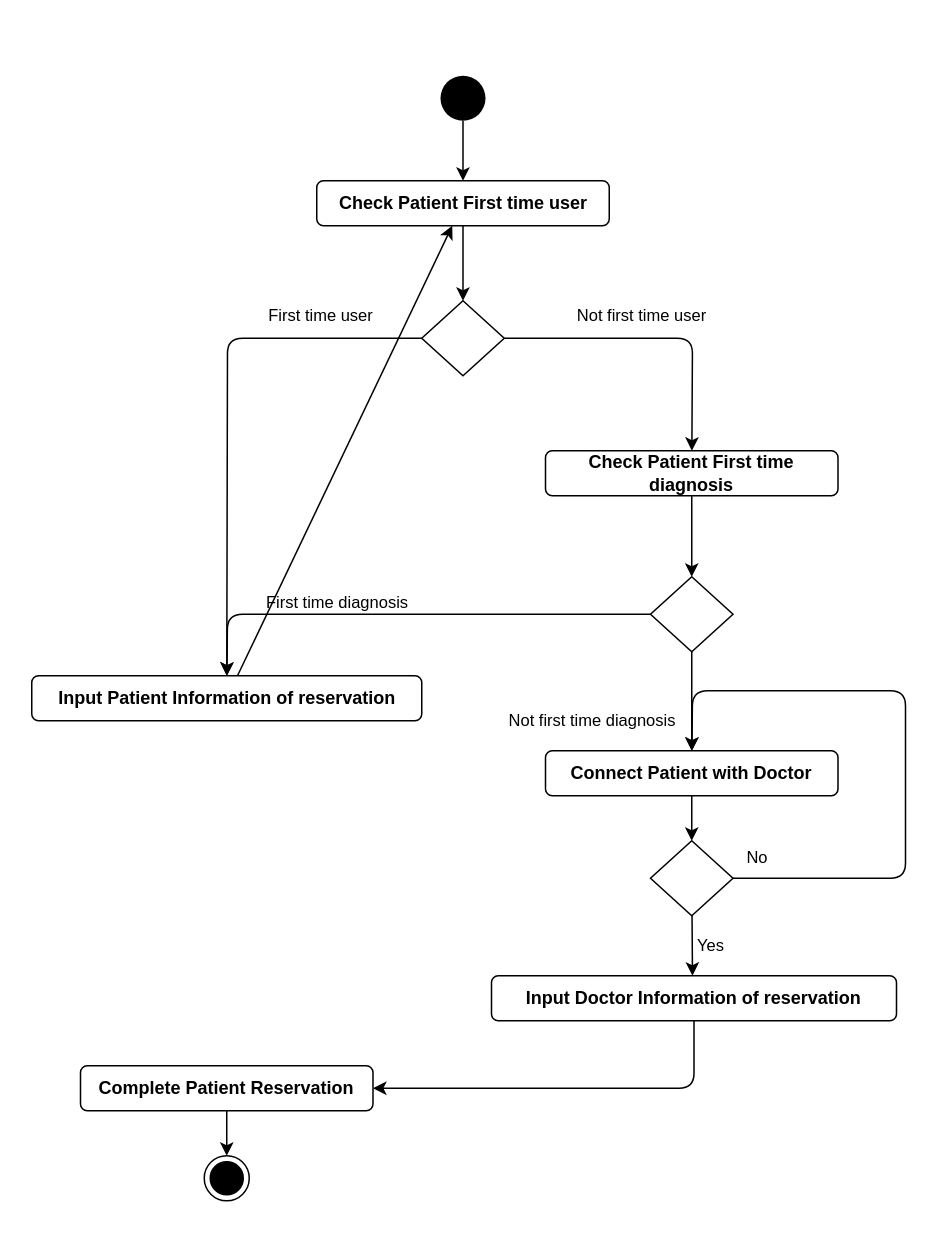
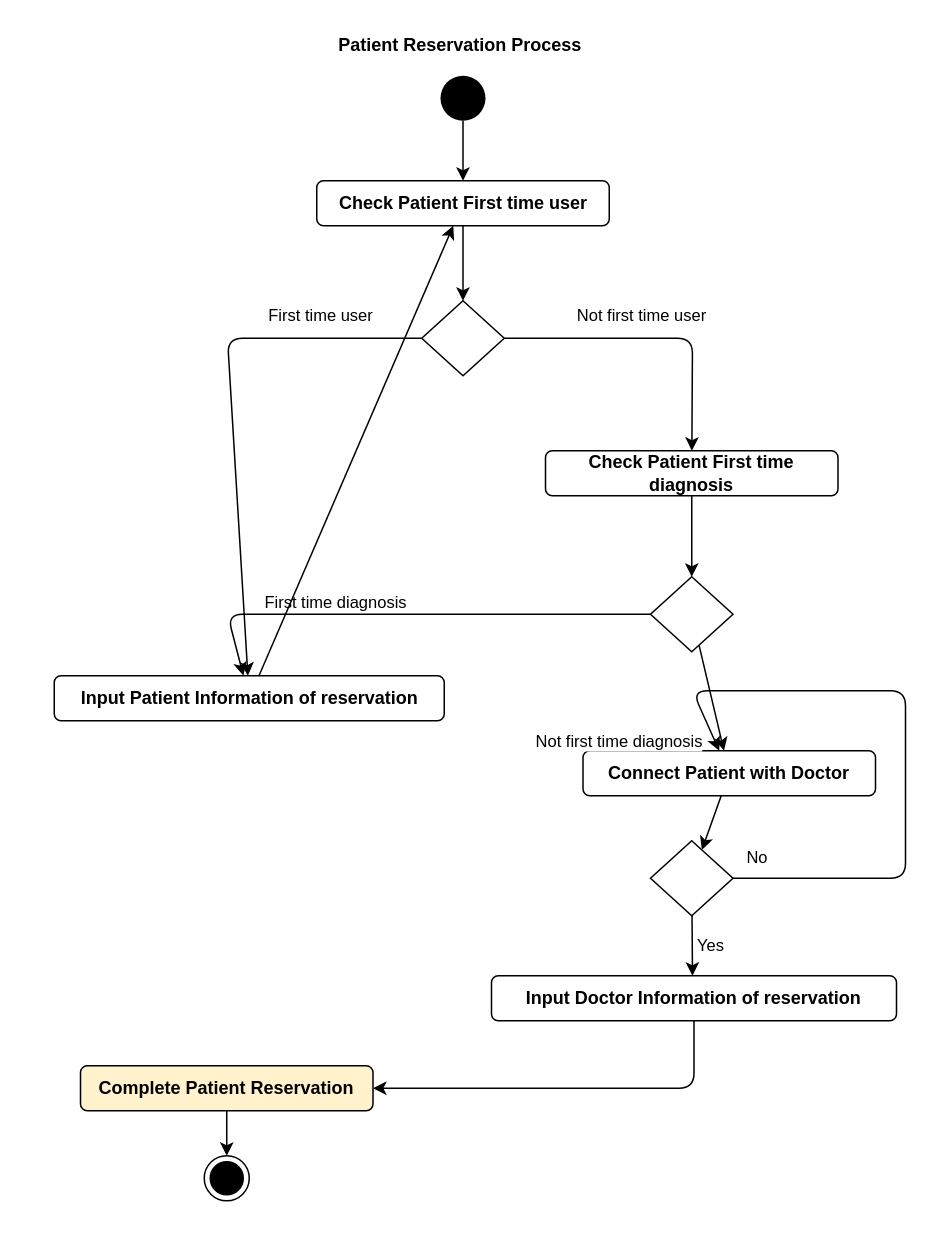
none -> (463, 46)
(227, 698) -> (249, 698)
(692, 773) -> (729, 773)
(227, 1088) -> (227, 1088)
